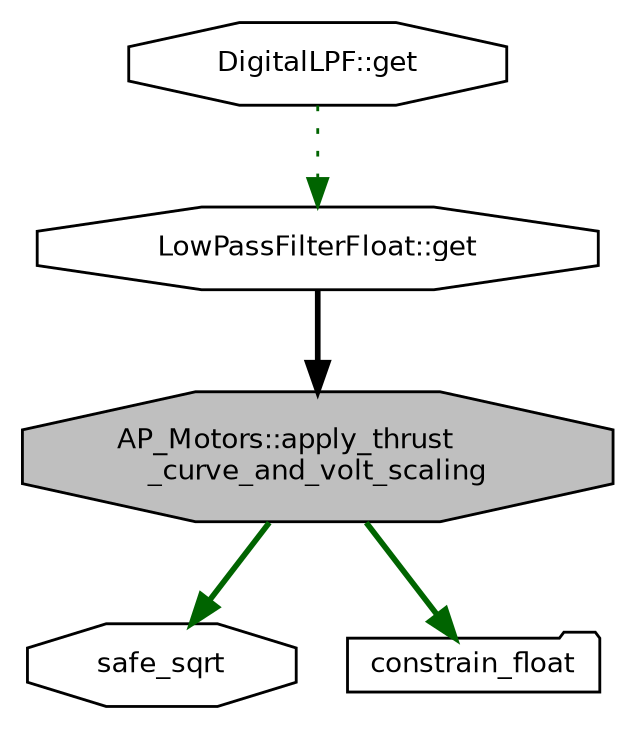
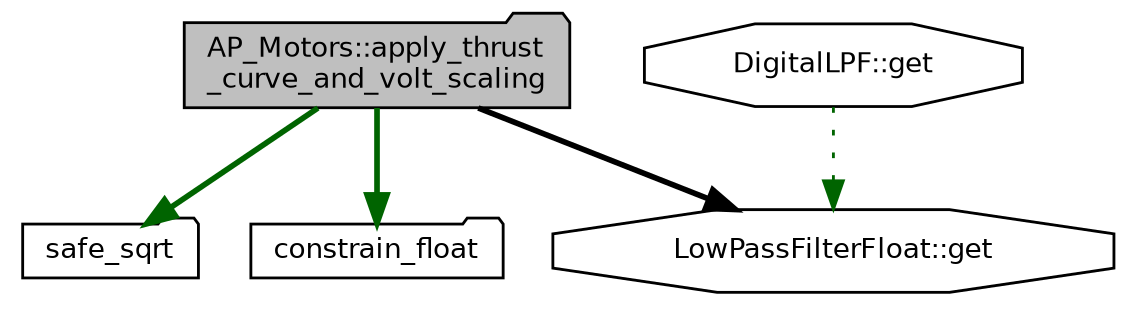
(318, 326) -> (594, 153)
(318, 457) -> (377, 65)
(162, 665) -> (111, 251)
